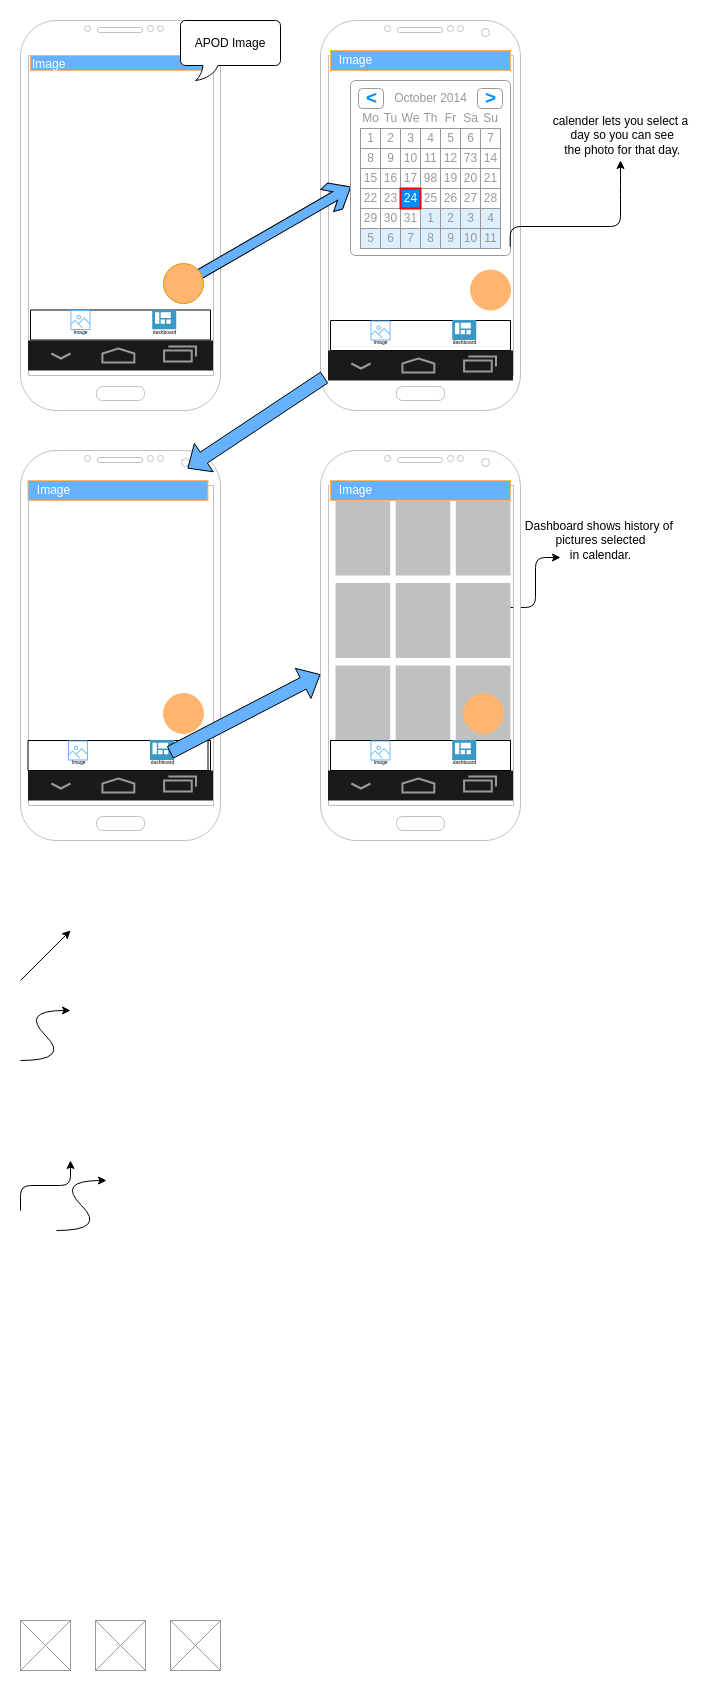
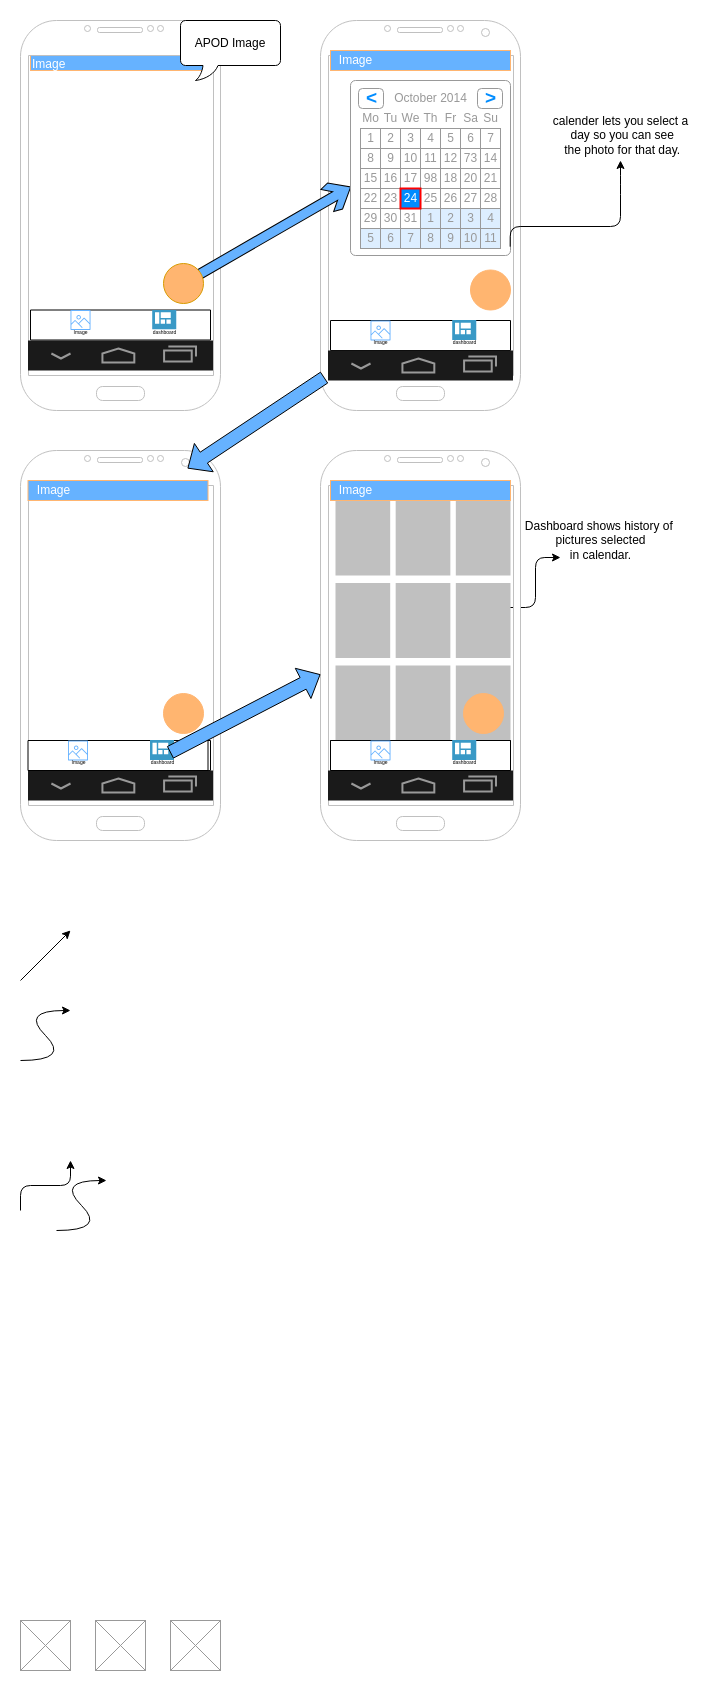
(451, 179) -> (451, 179)
